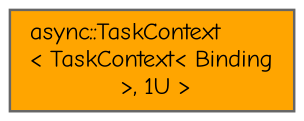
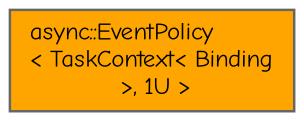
(152, 61) -> (152, 61)
